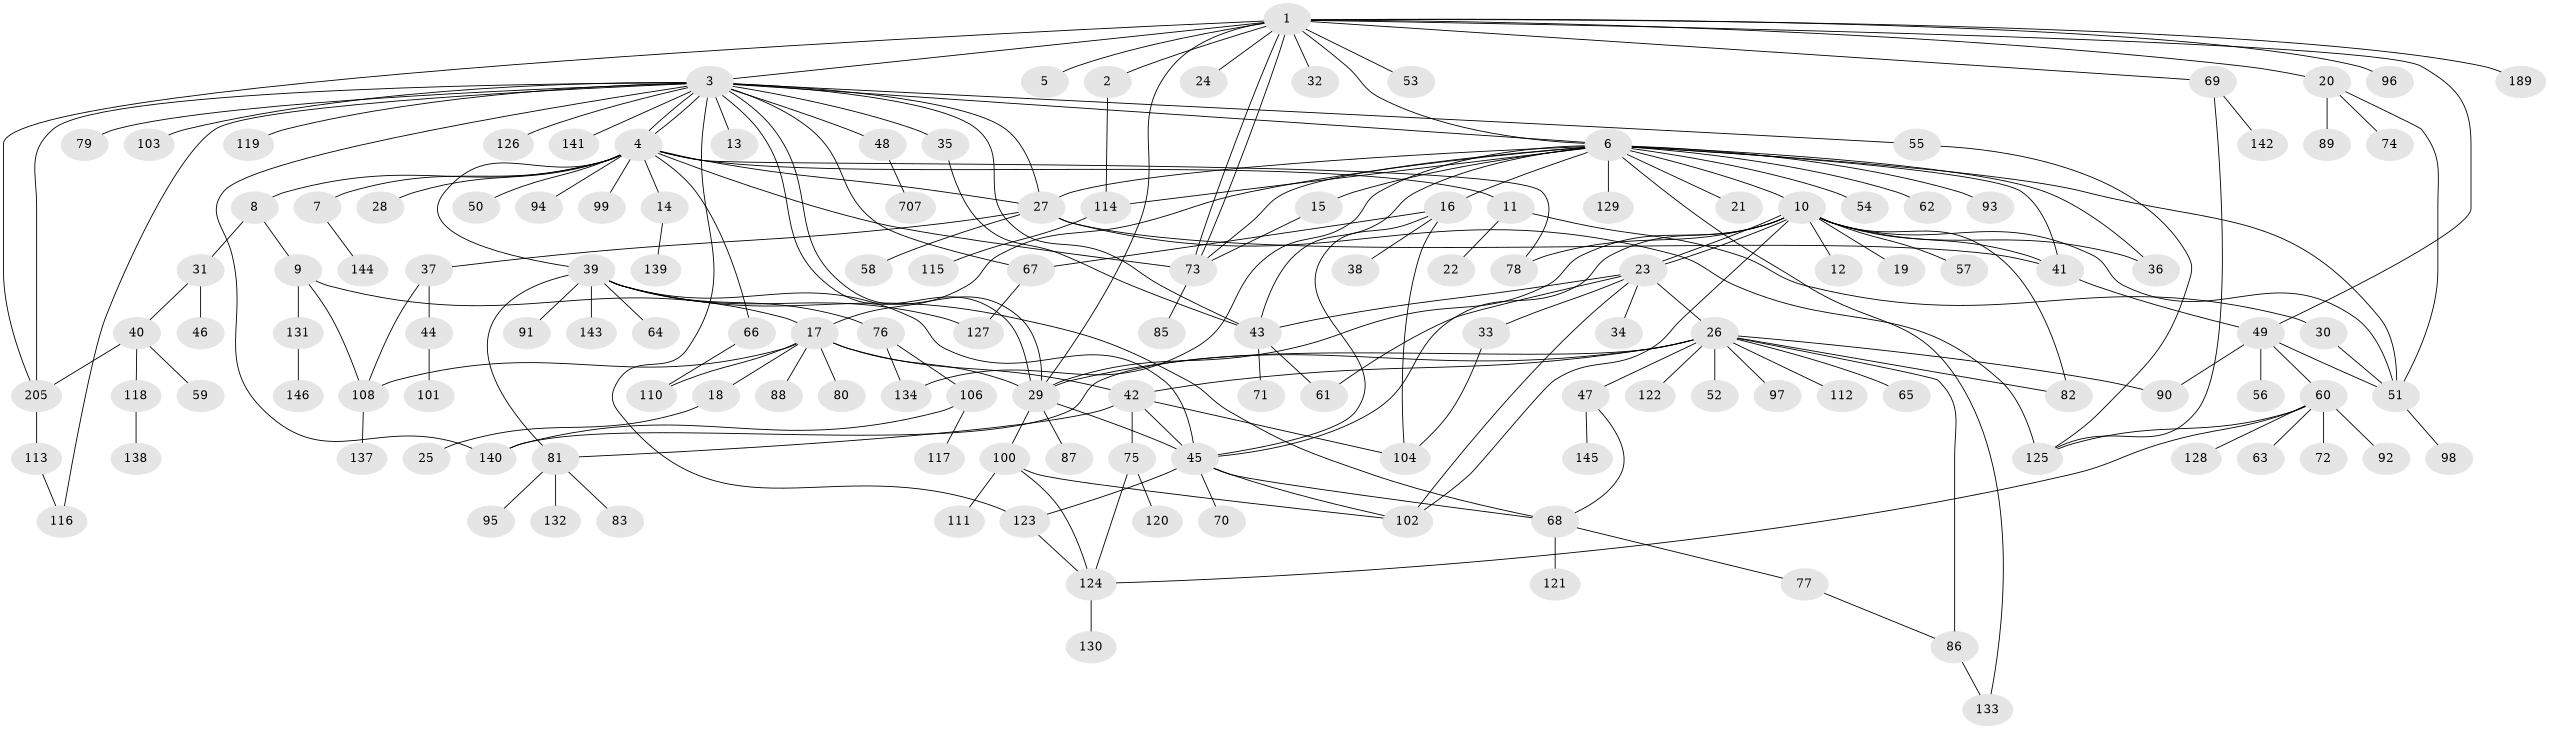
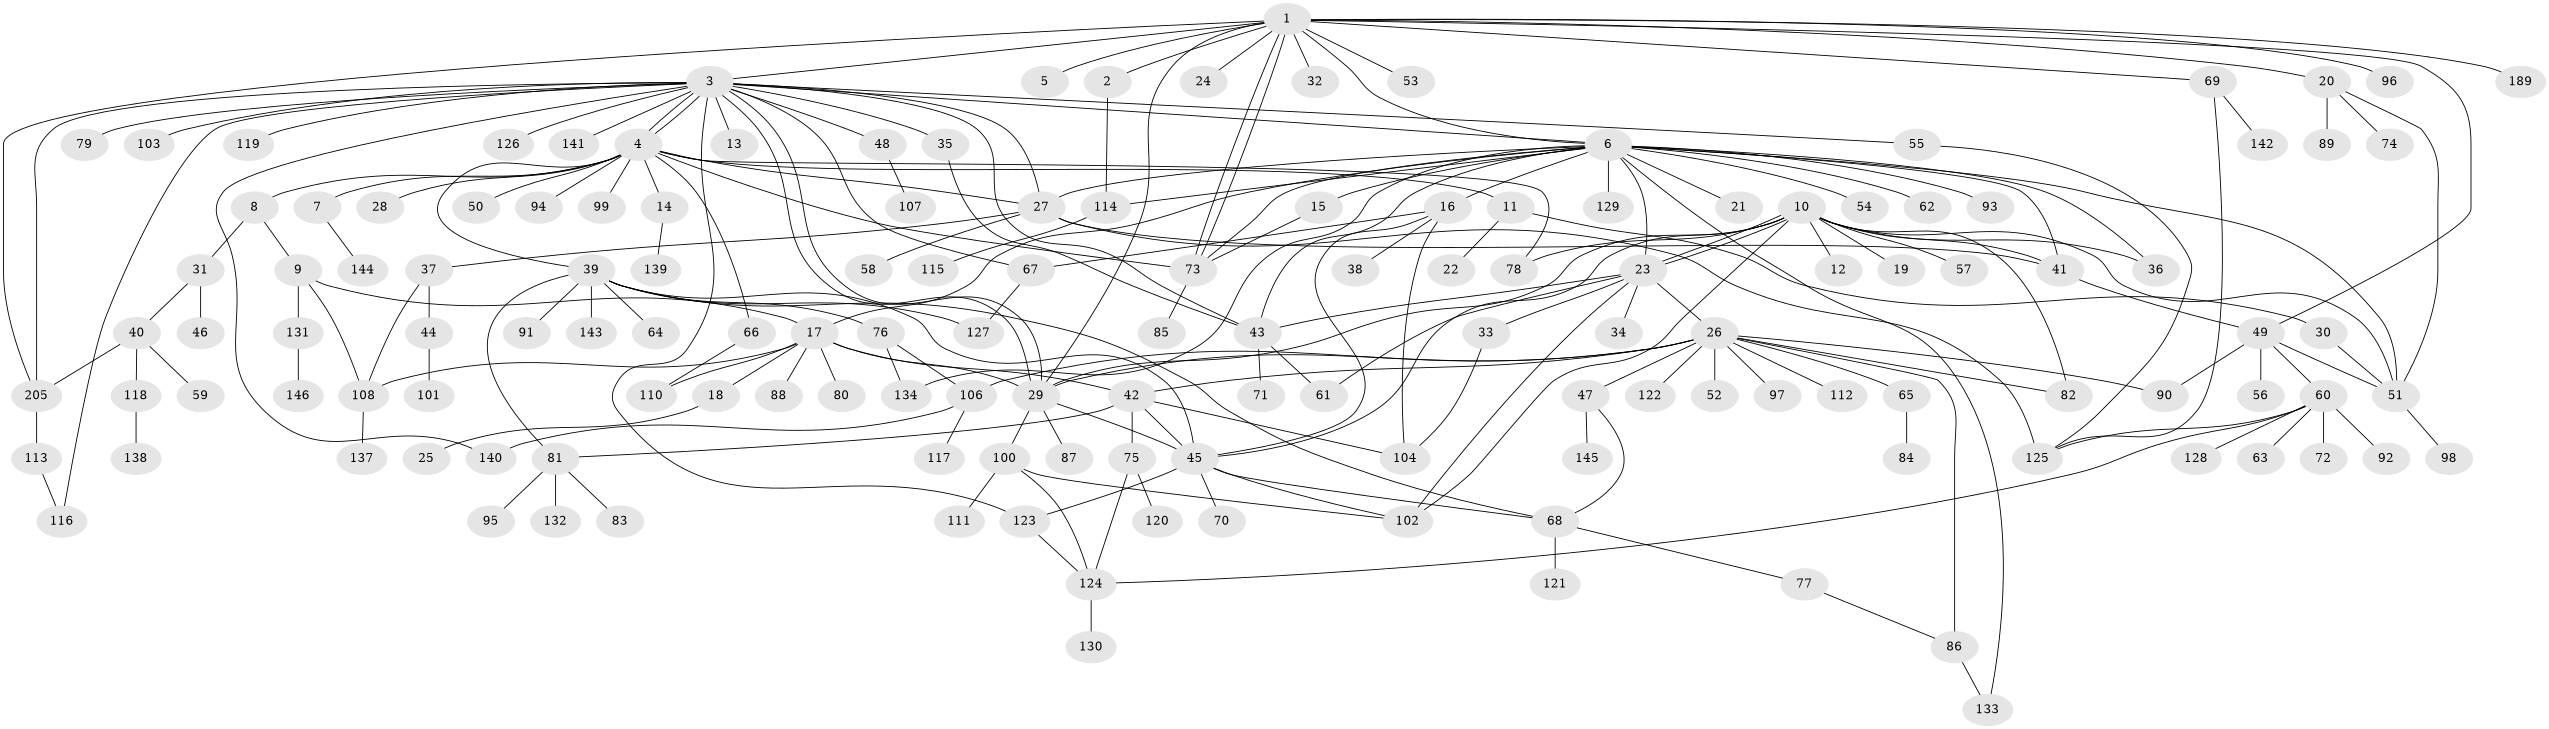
(1708, 171) -> (1644, 203)
(911, 208) -> (911, 208)
(839, 435) -> (1217, 352)
none -> (1907, 459)
